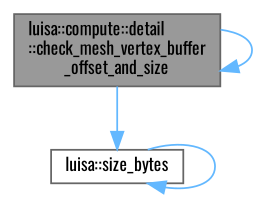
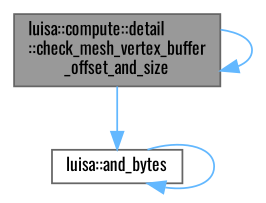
(117, 167) -> (117, 167)
